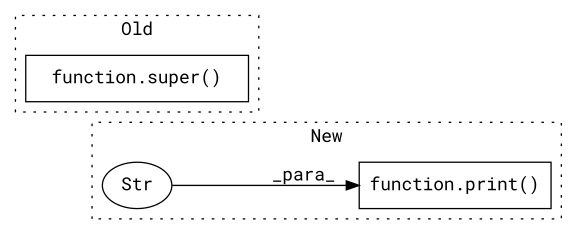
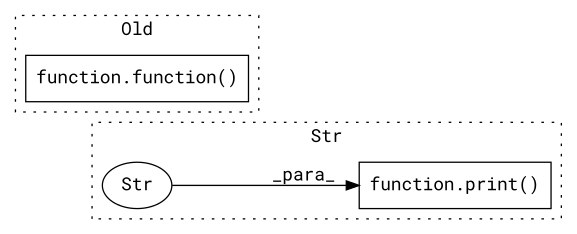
(137, 79) -> (137, 79)
(327, 137) -> (327, 137)
